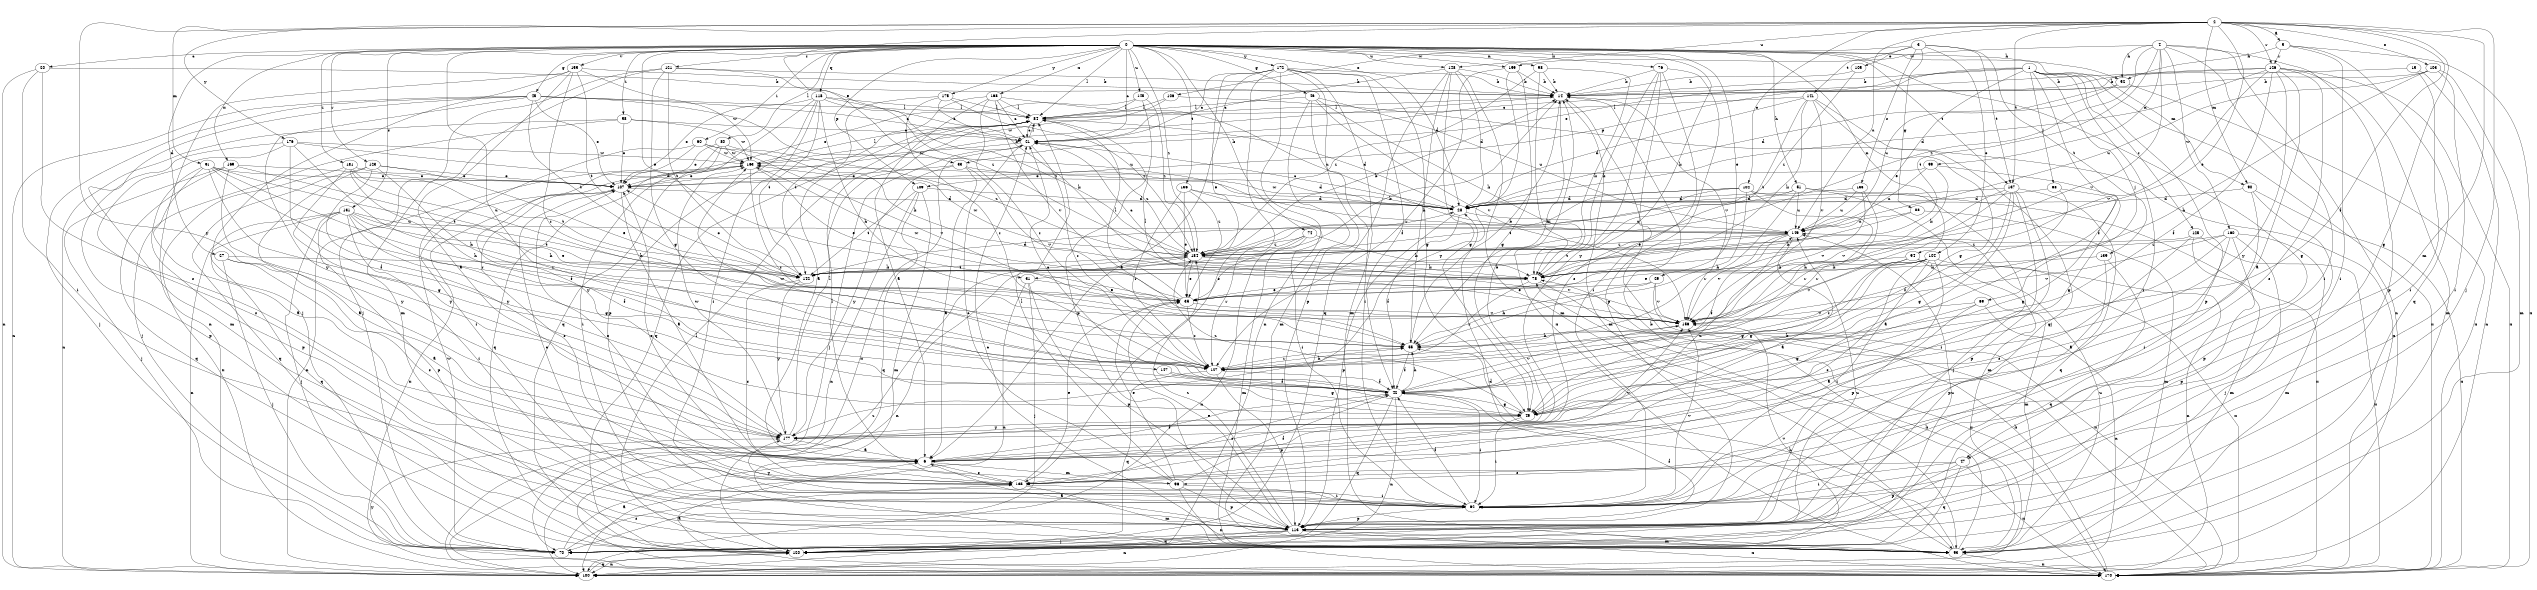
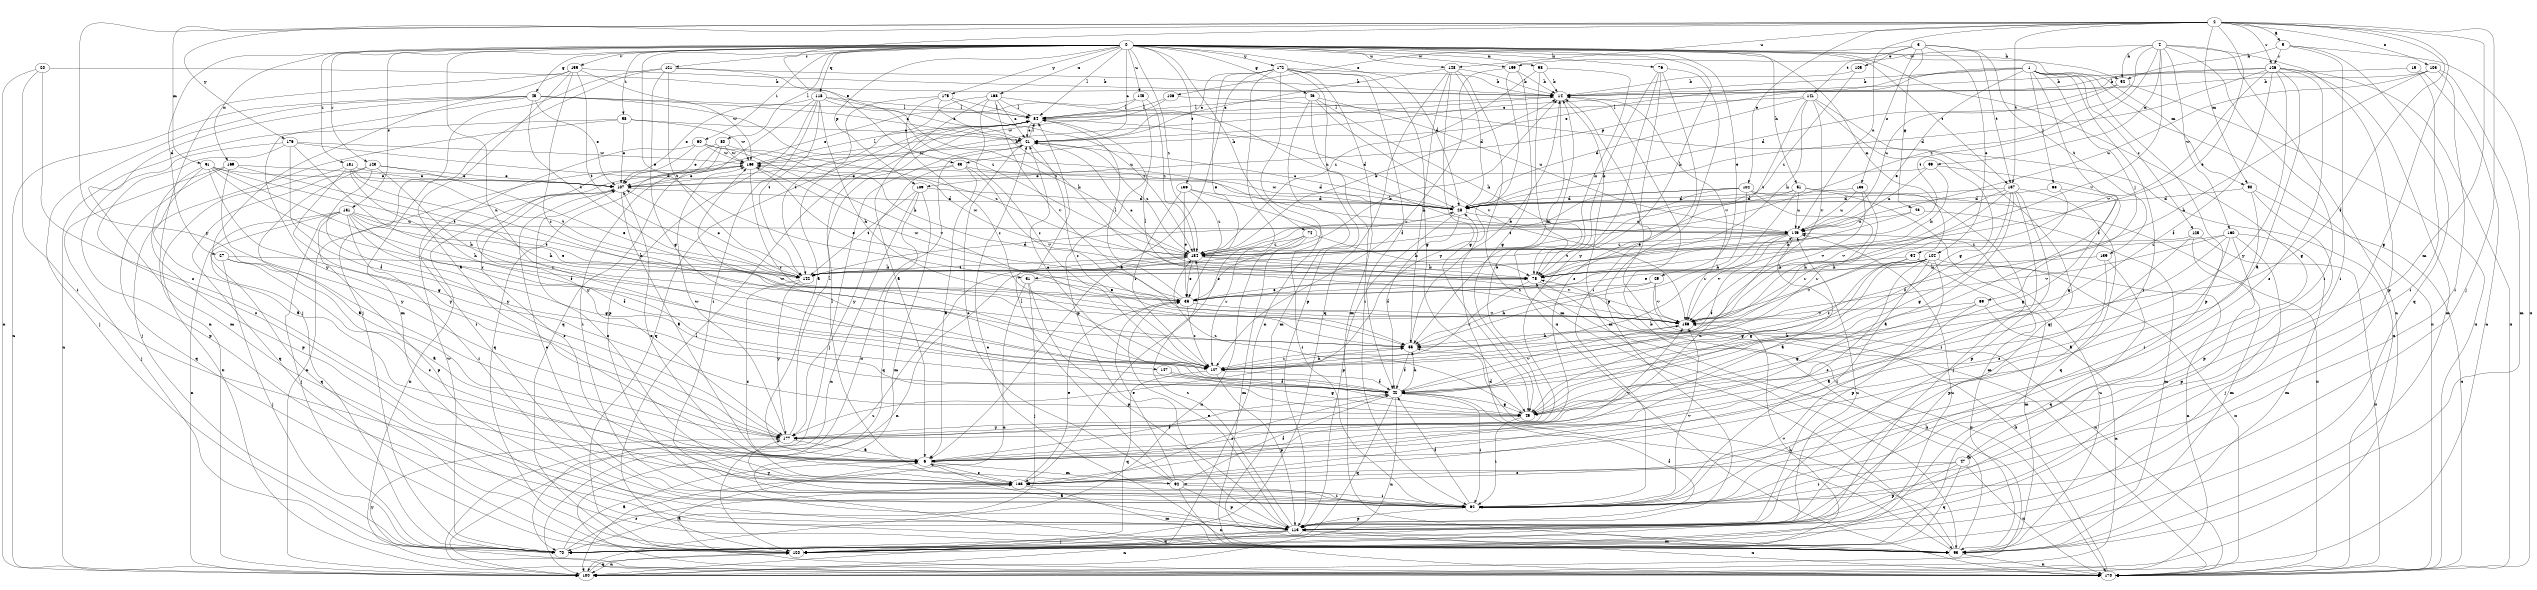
(345, 50) -> none
(1612, 82) -> none
(1917, 210) -> (1917, 210)
(1520, 290) -> (1520, 290)
(1177, 484) -> (1177, 484)
